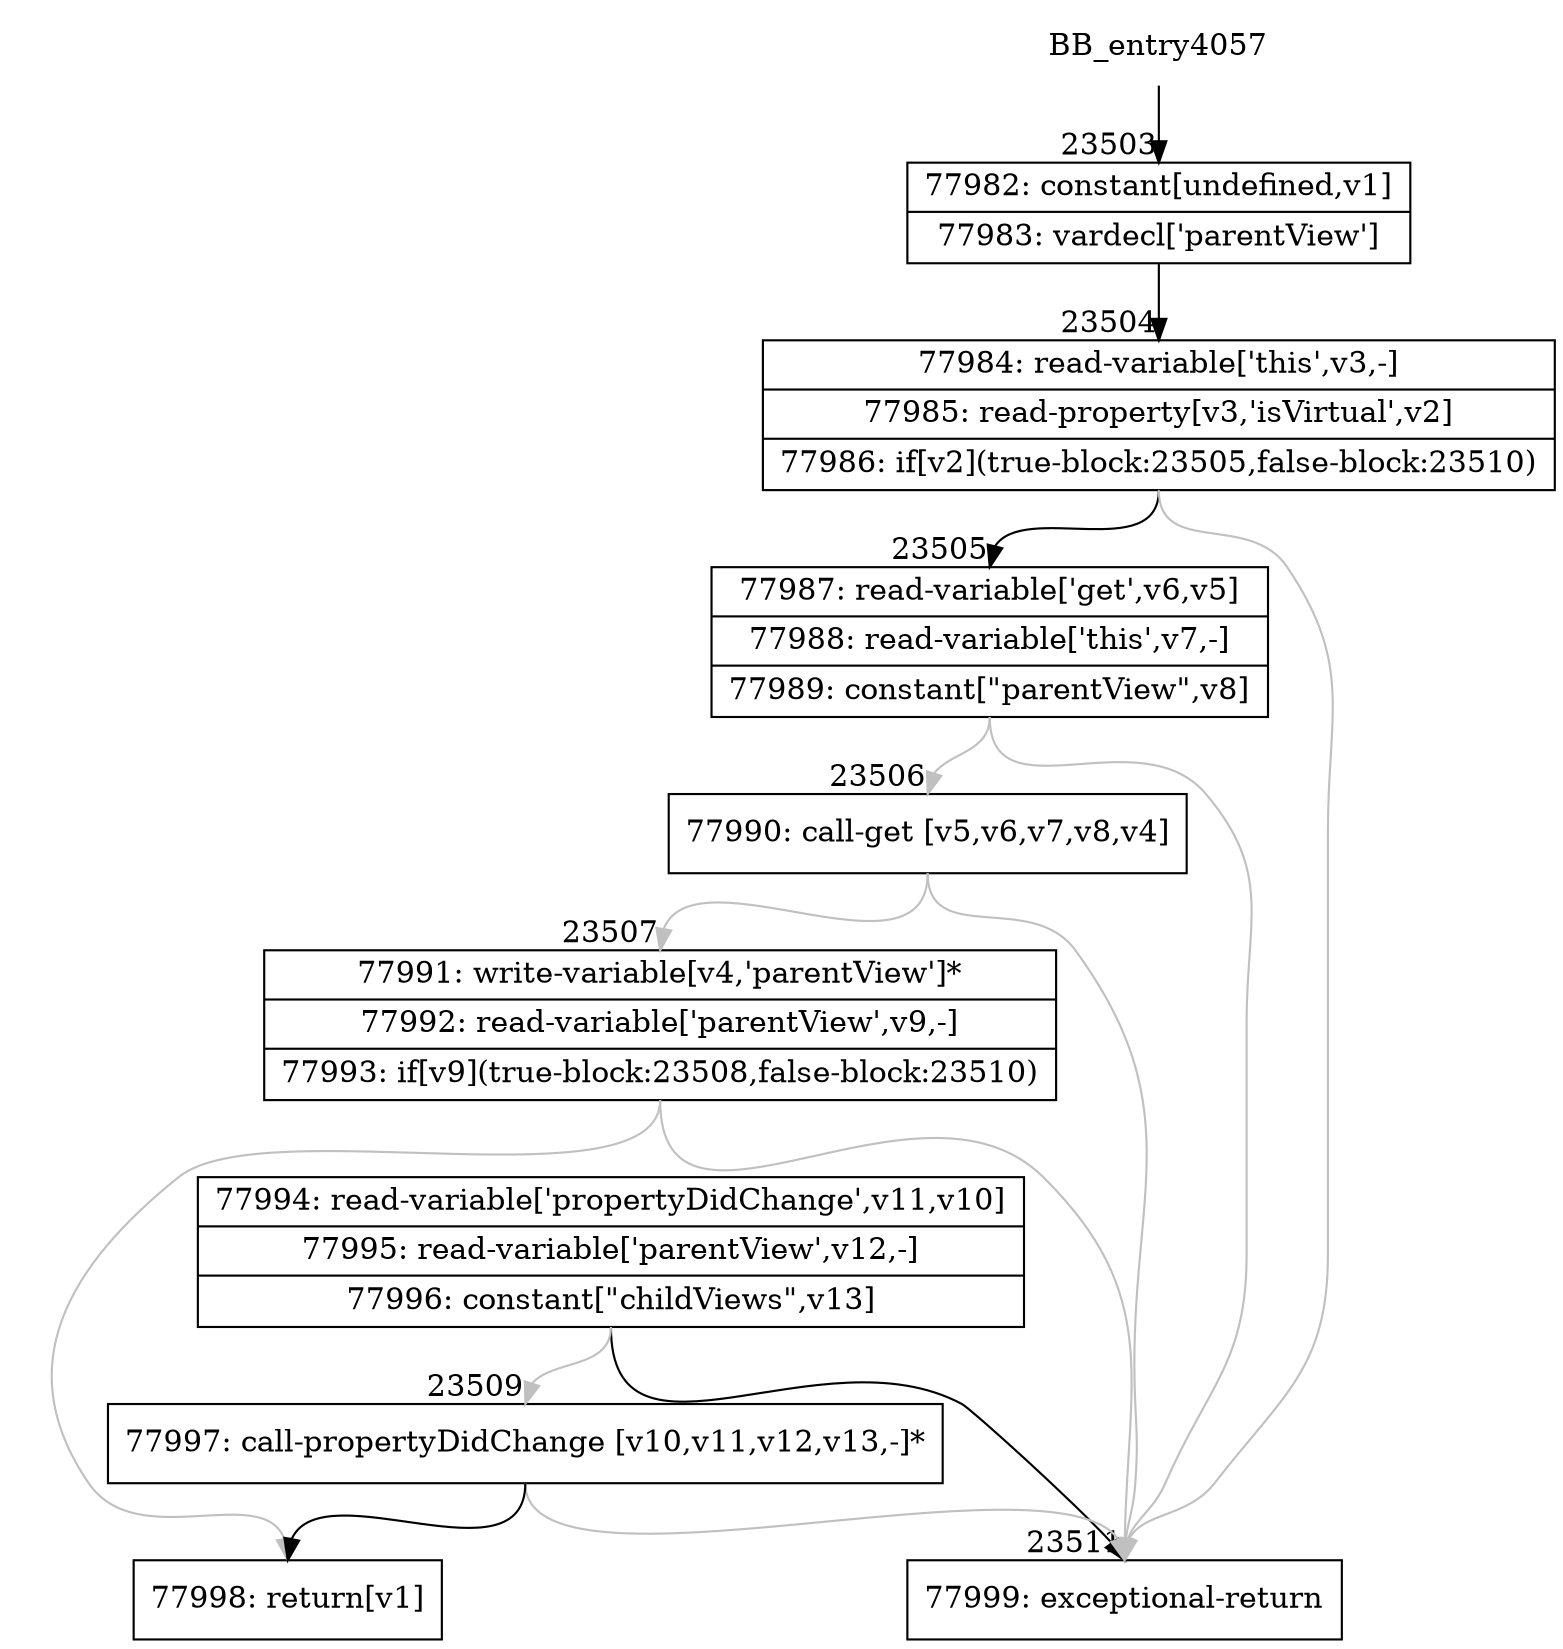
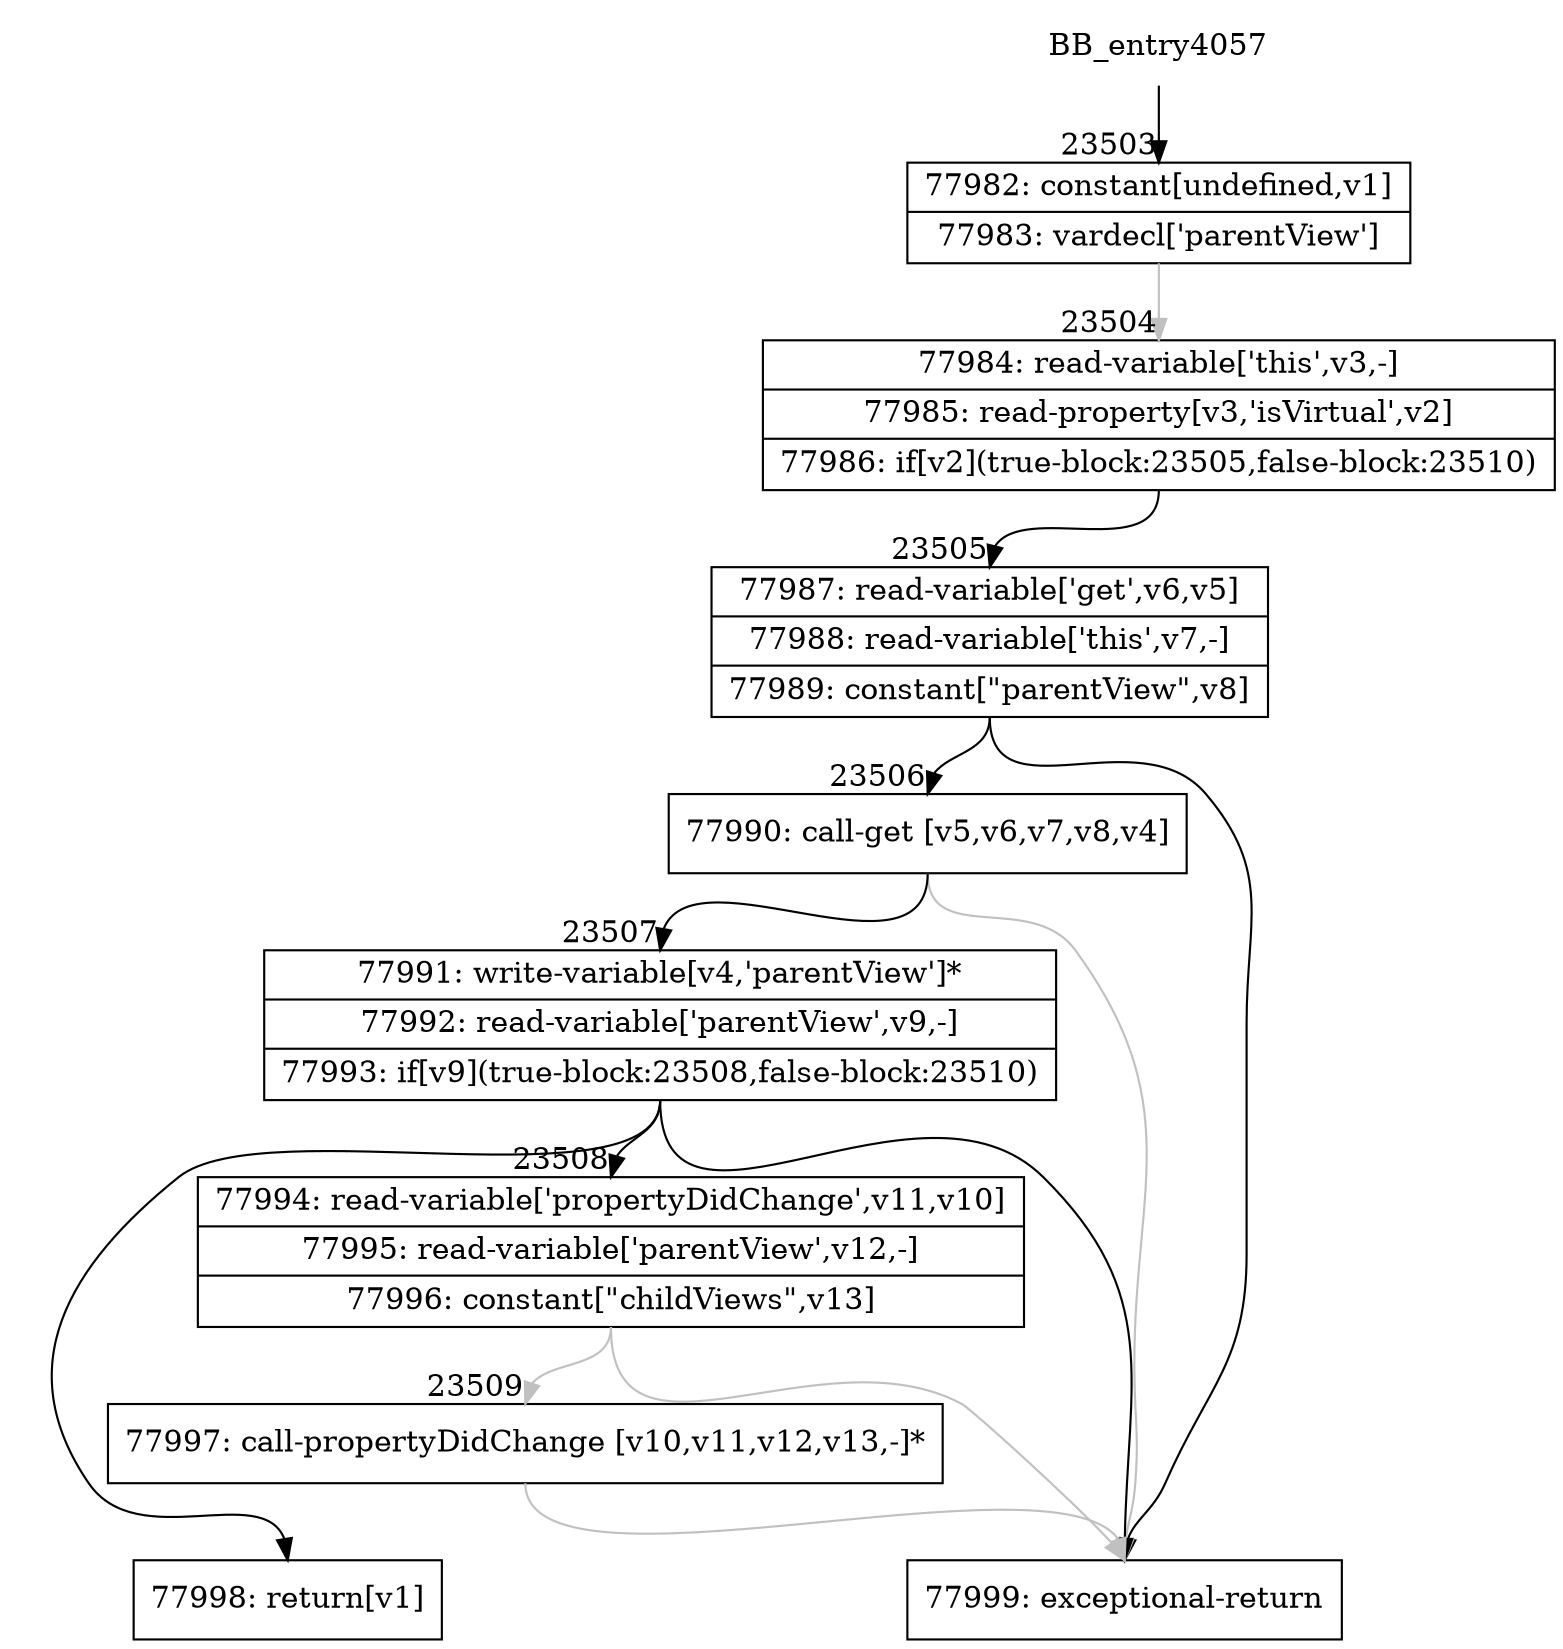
(1159, 291) -> (1159, 291)
(968, 750) -> (968, 750)
(805, 914) -> (805, 914)
(1328, 1008) -> none
(1247, 1048) -> (1247, 1048)
none -> (644, 1132)
(1021, 1164) -> (1021, 1164)
(154, 1199) -> (154, 1199)
(866, 1384) -> (866, 1384)
(417, 1523) -> none
